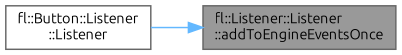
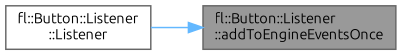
(299, 28) -> (299, 28)
